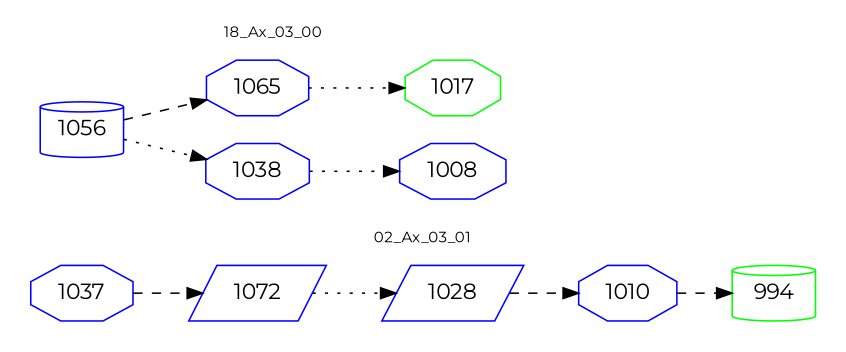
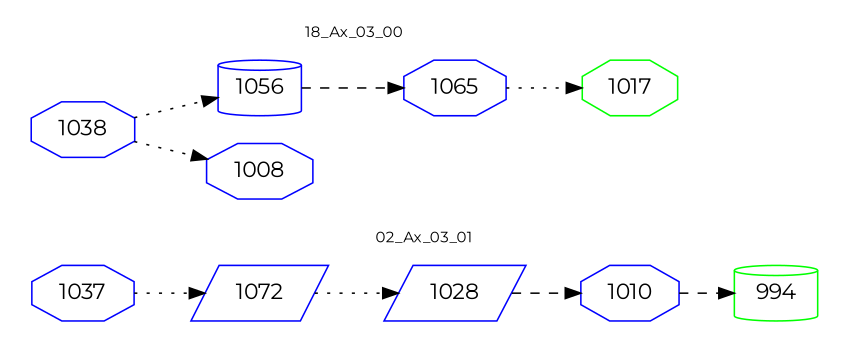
(158, 148) -> (168, 109)
(160, 293) -> (162, 293)
